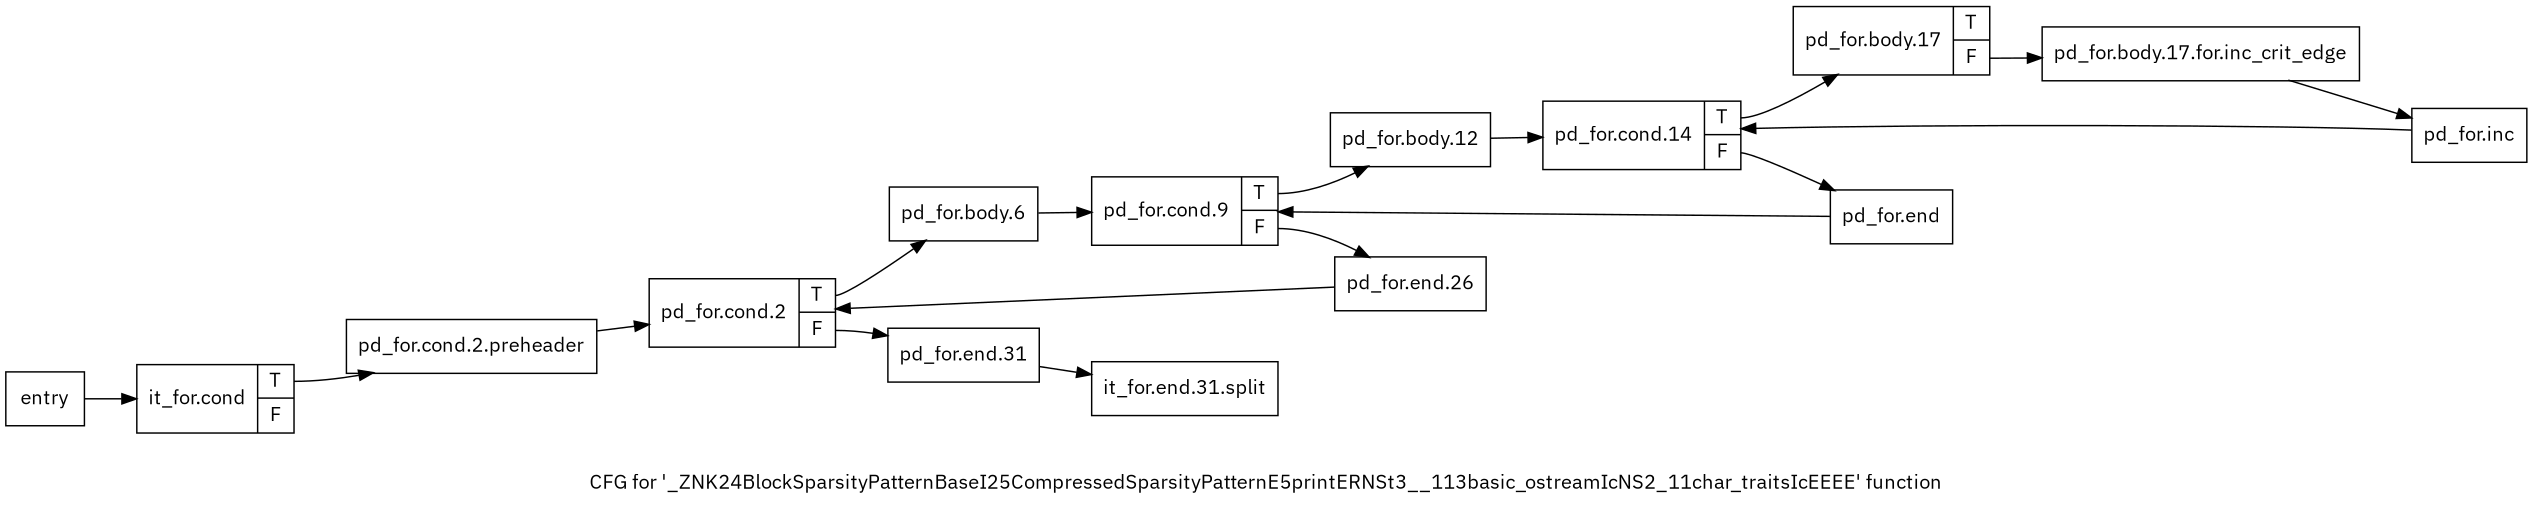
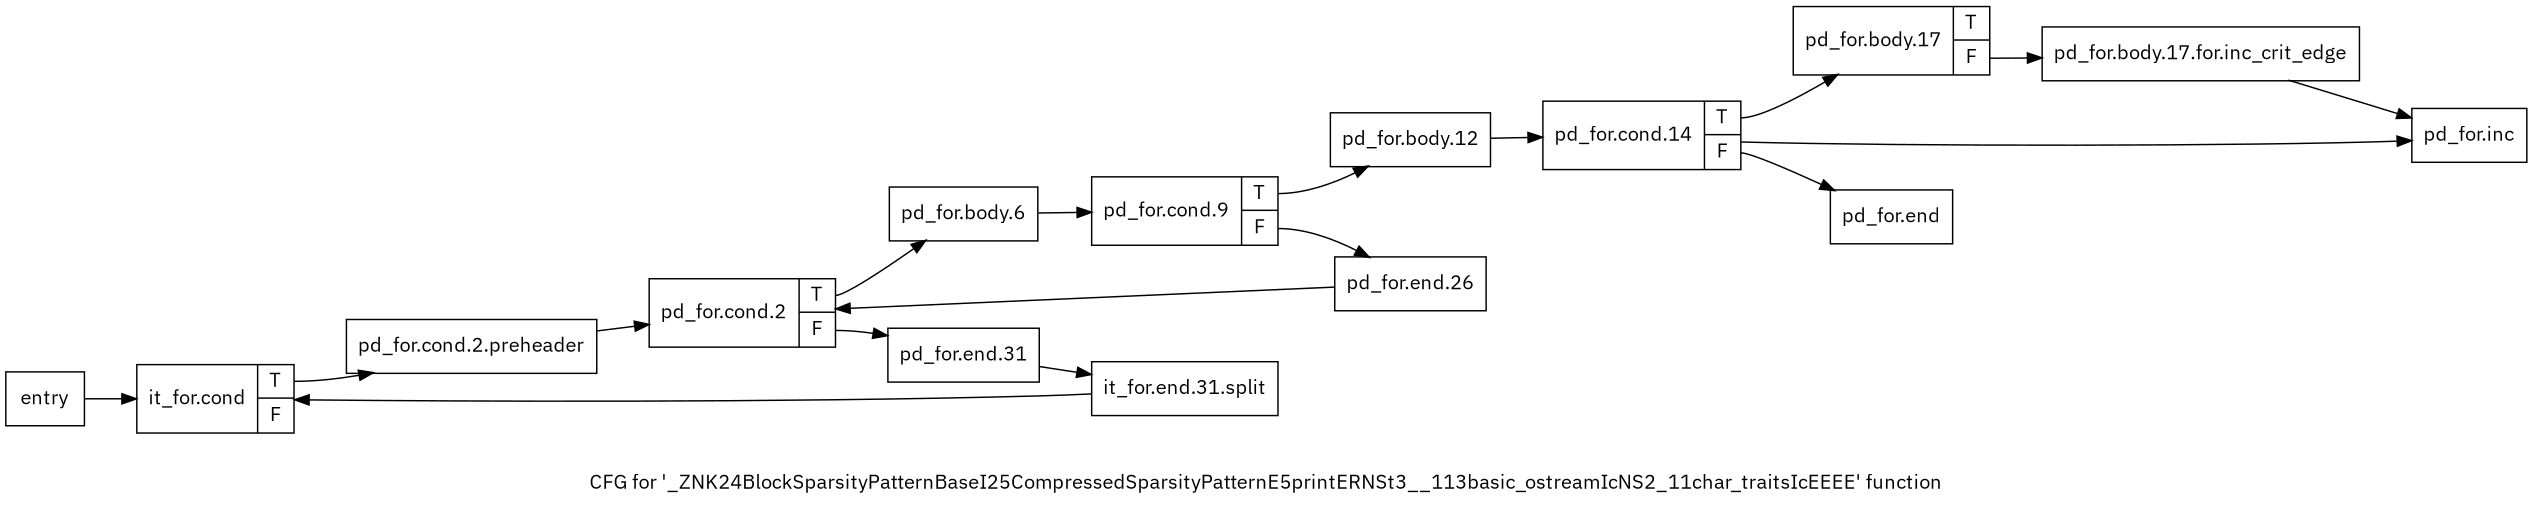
(2084, 126) -> (2069, 145)
(1561, 214) -> none
none -> (700, 401)
